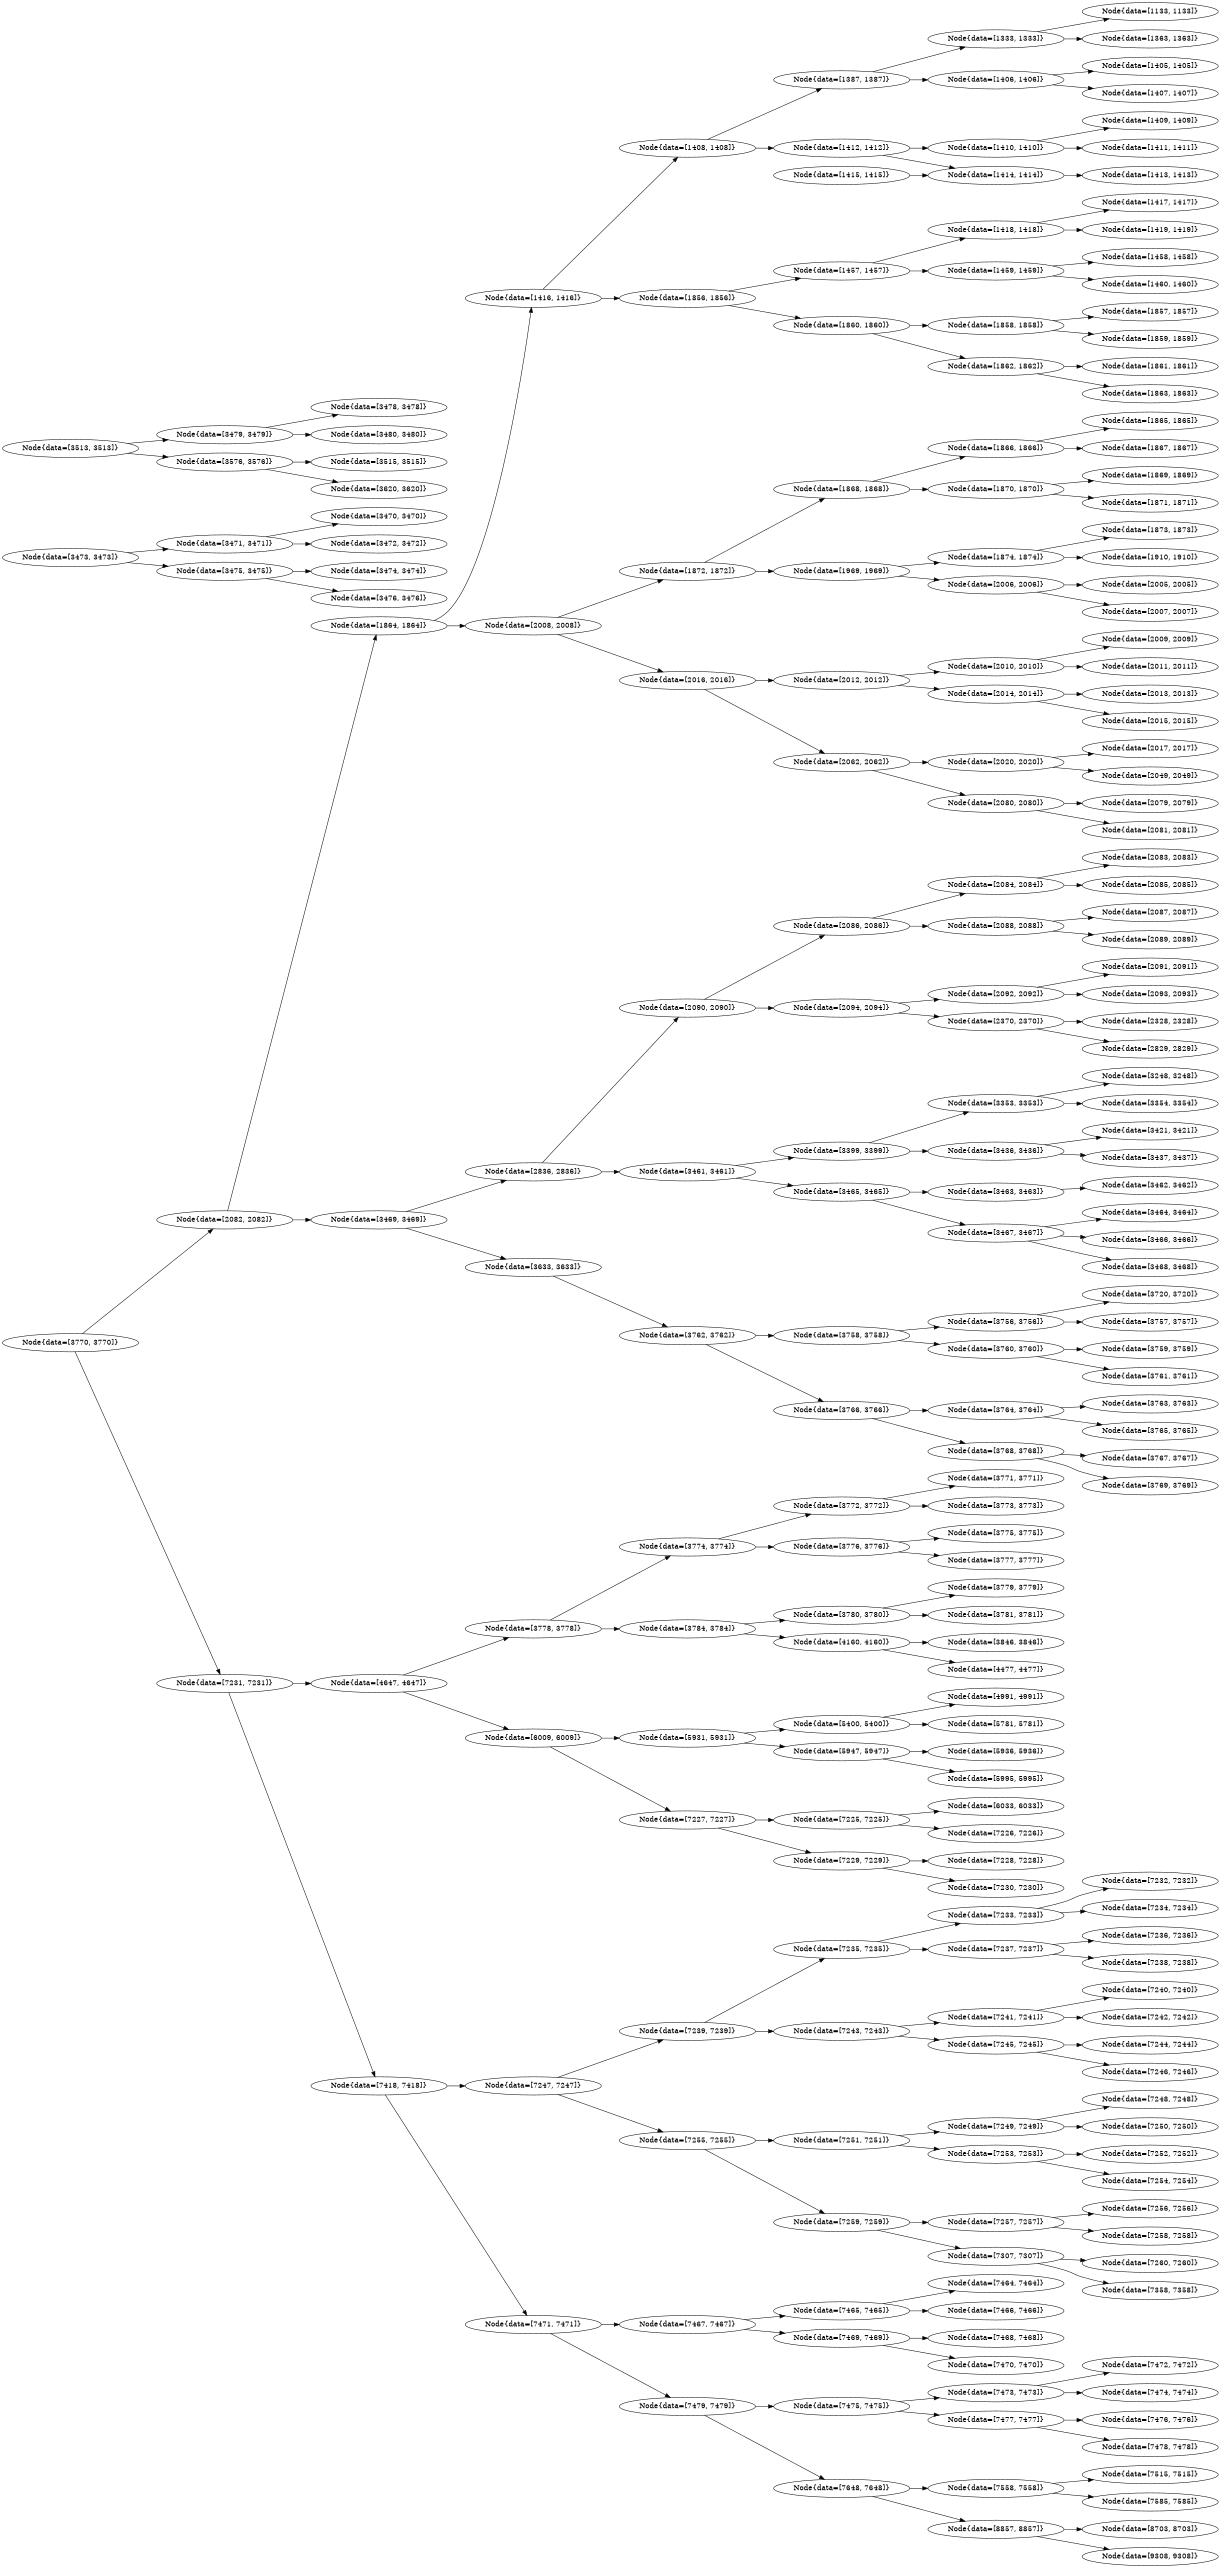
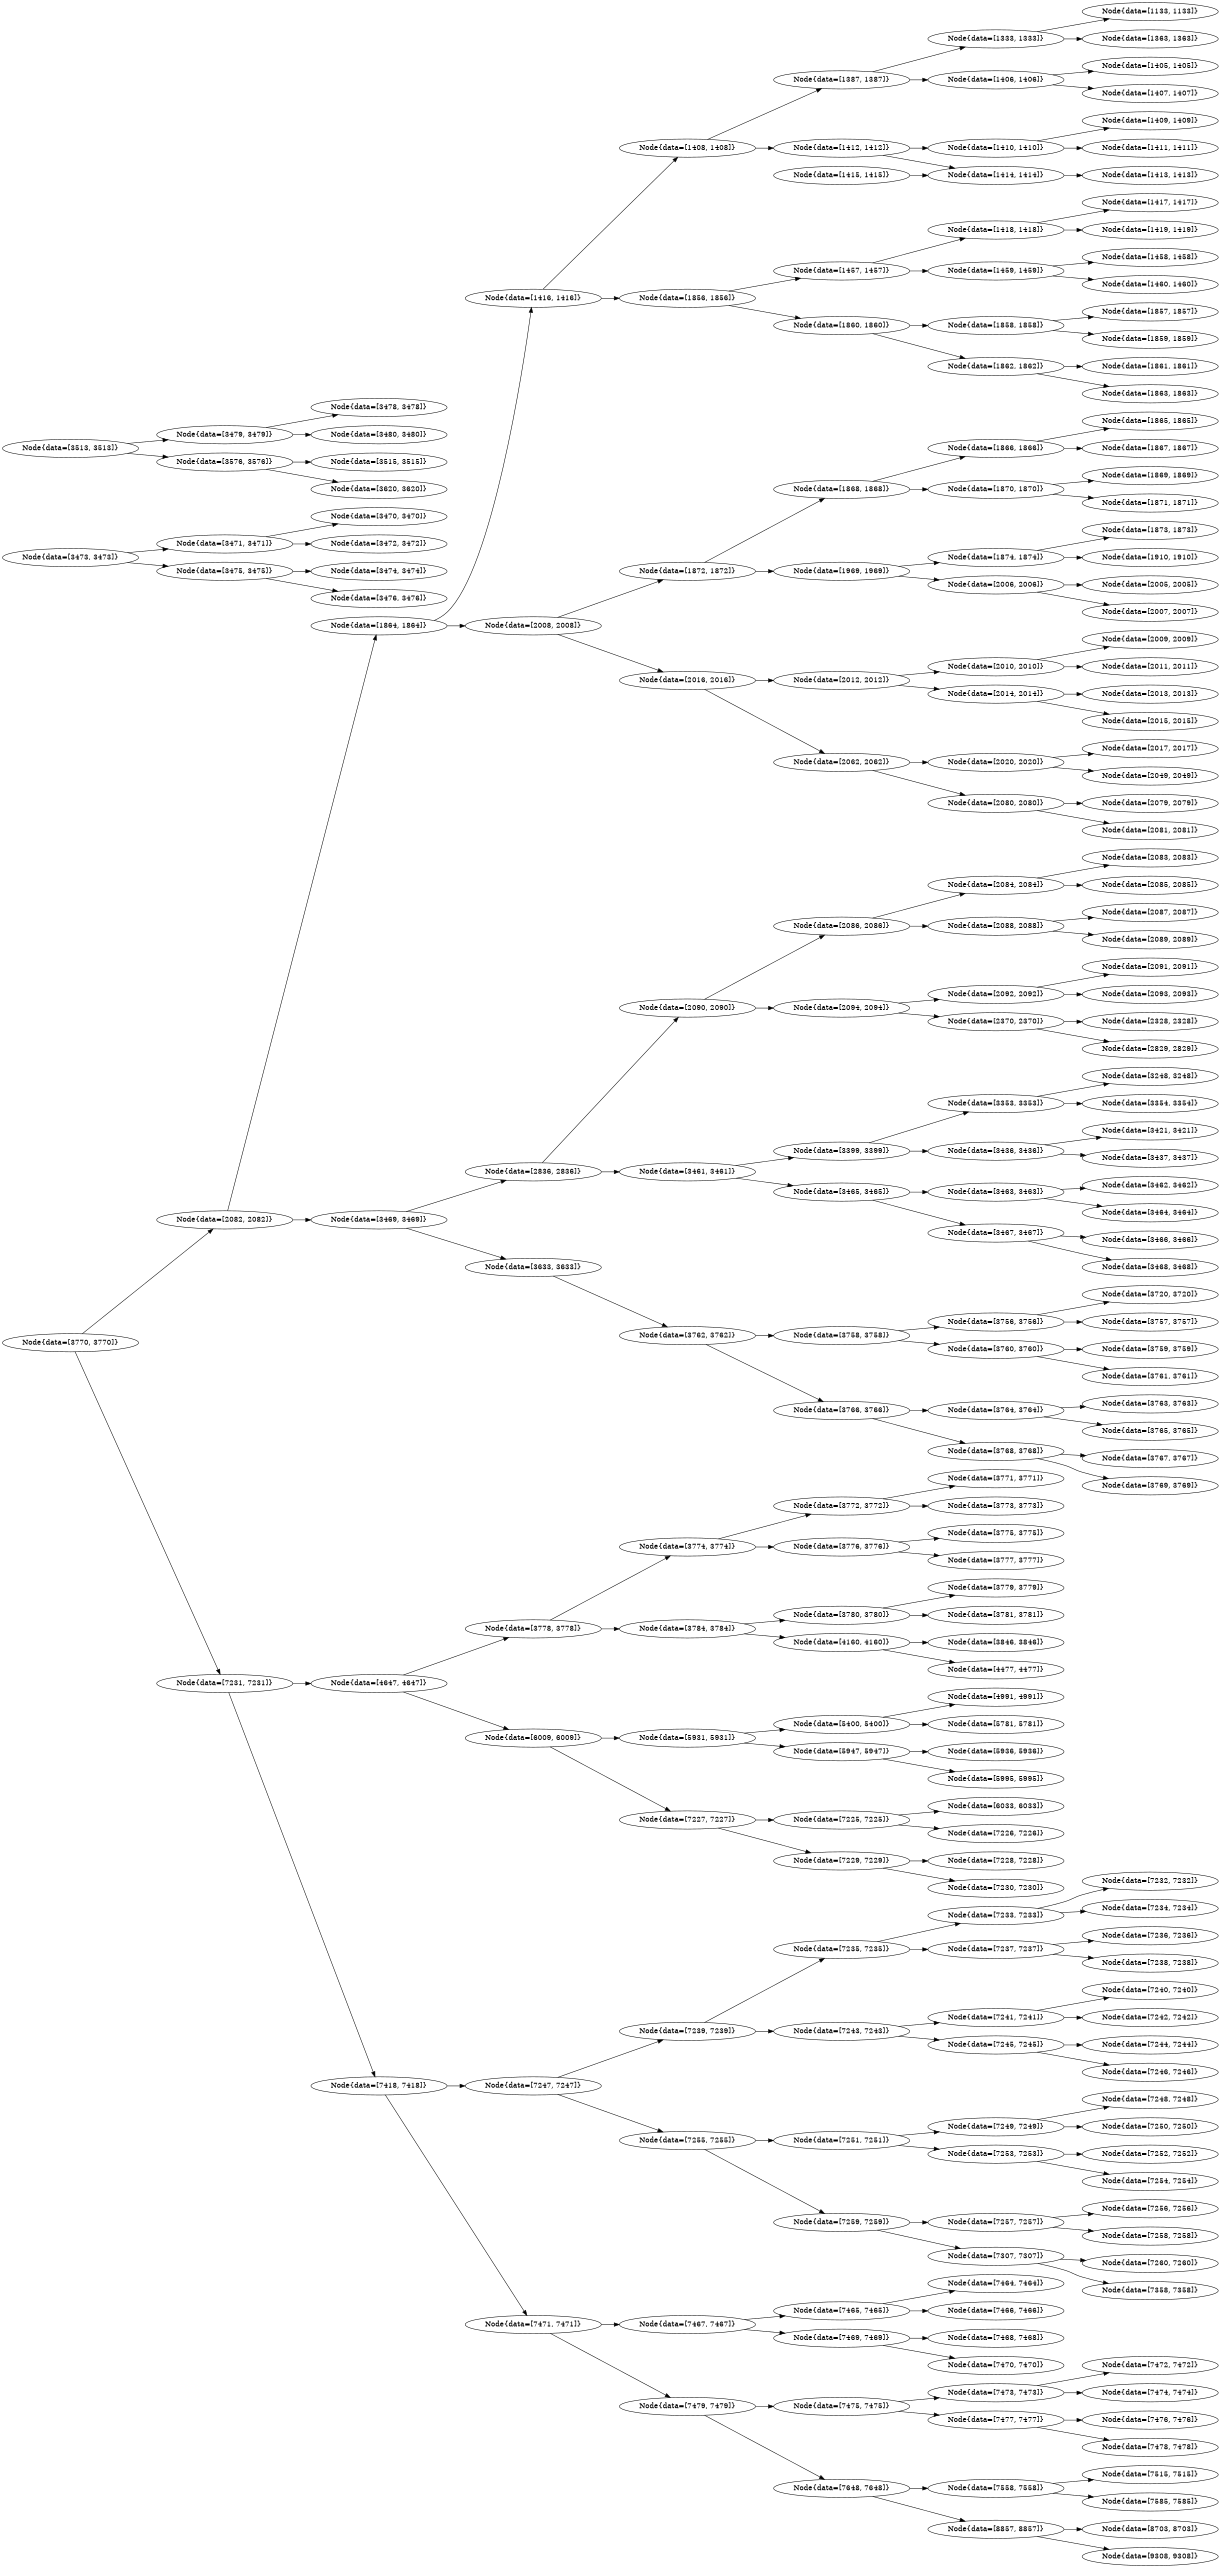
(1070, 1223) -> (1071, 1202)
